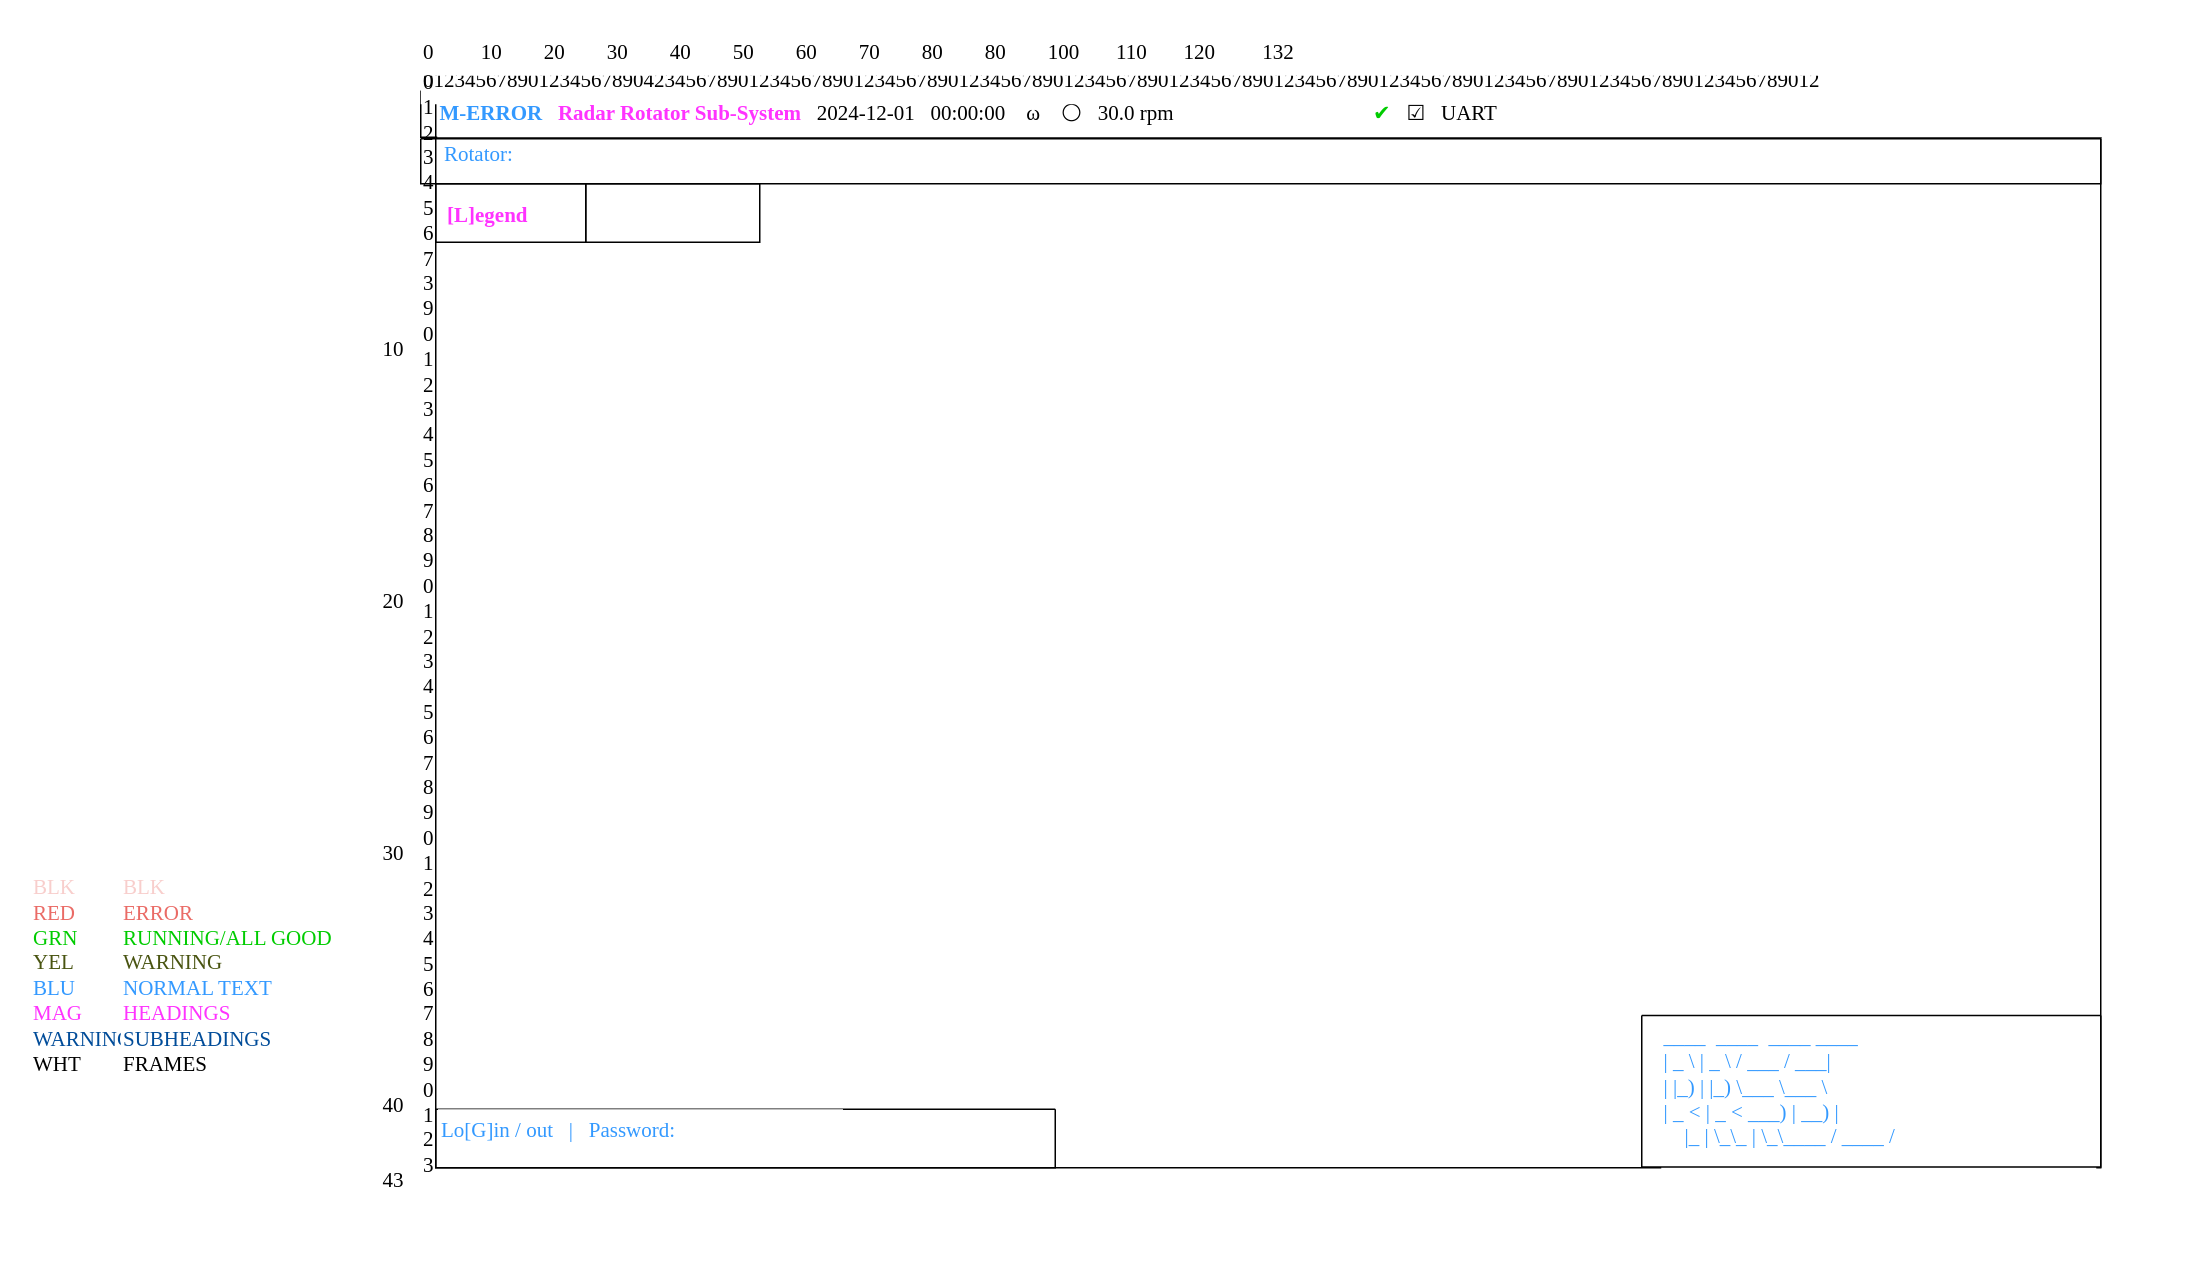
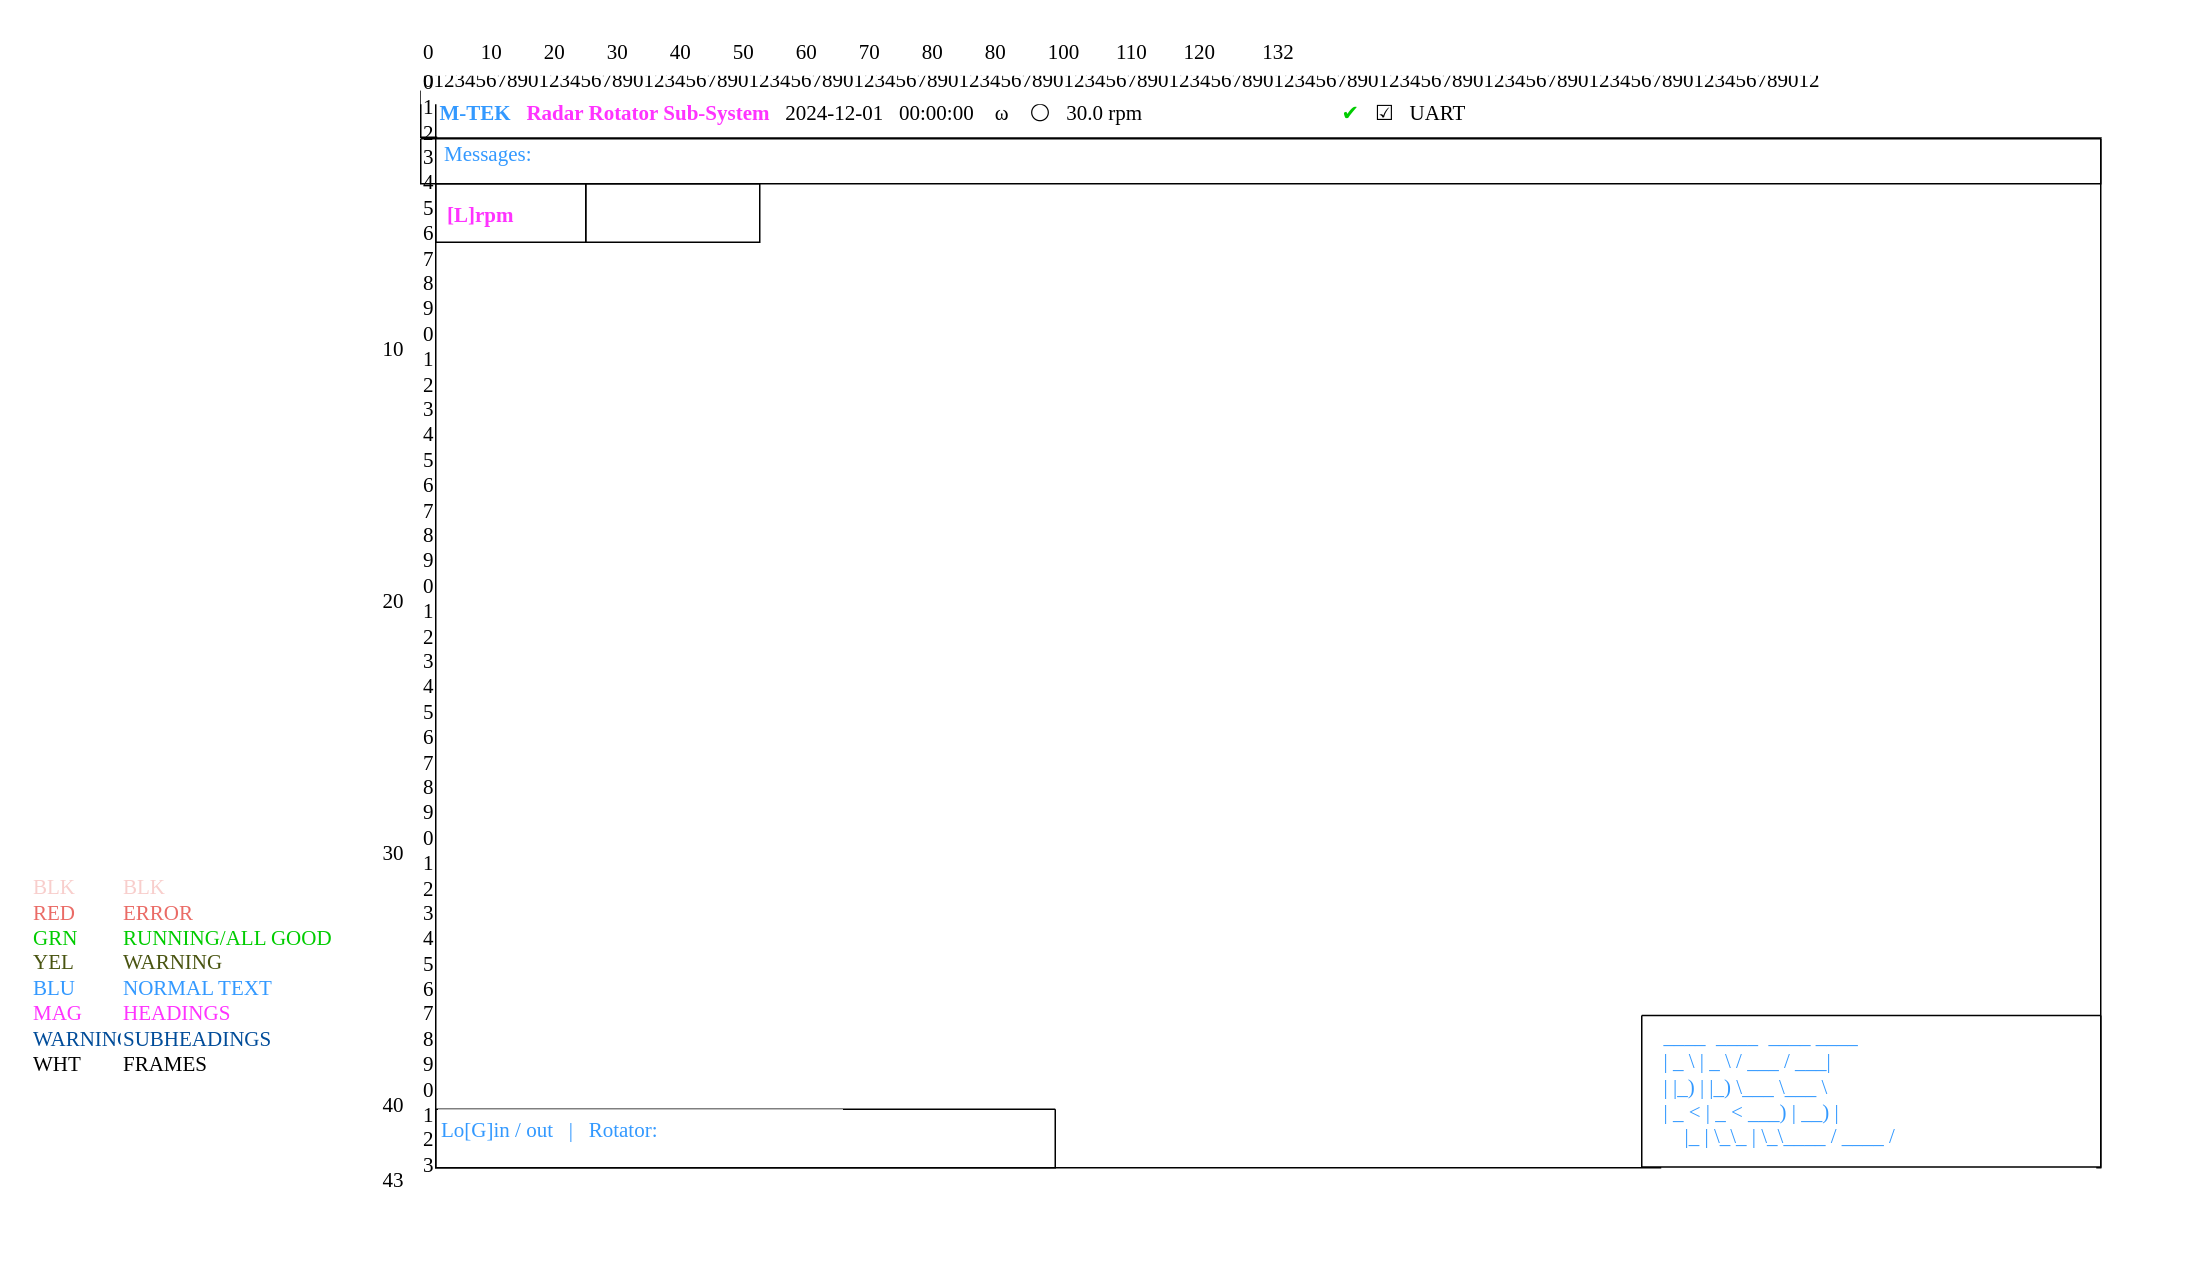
(1206, 82) -> (1206, 82)
(1109, 115) -> (1097, 115)
(489, 155) -> (495, 155)
(495, 217) -> (483, 217)
(430, 626) -> (430, 626)
(593, 1132) -> (587, 1132)
